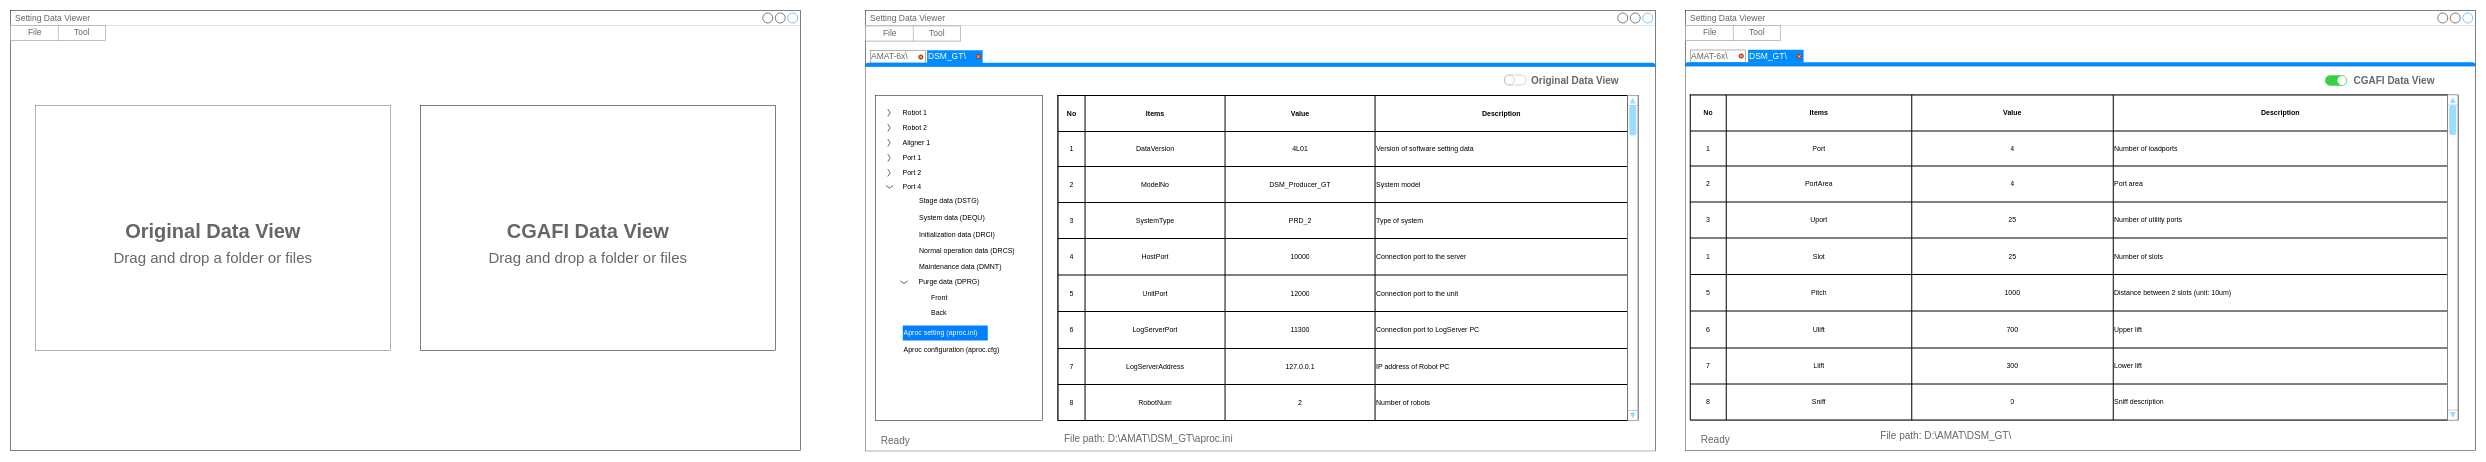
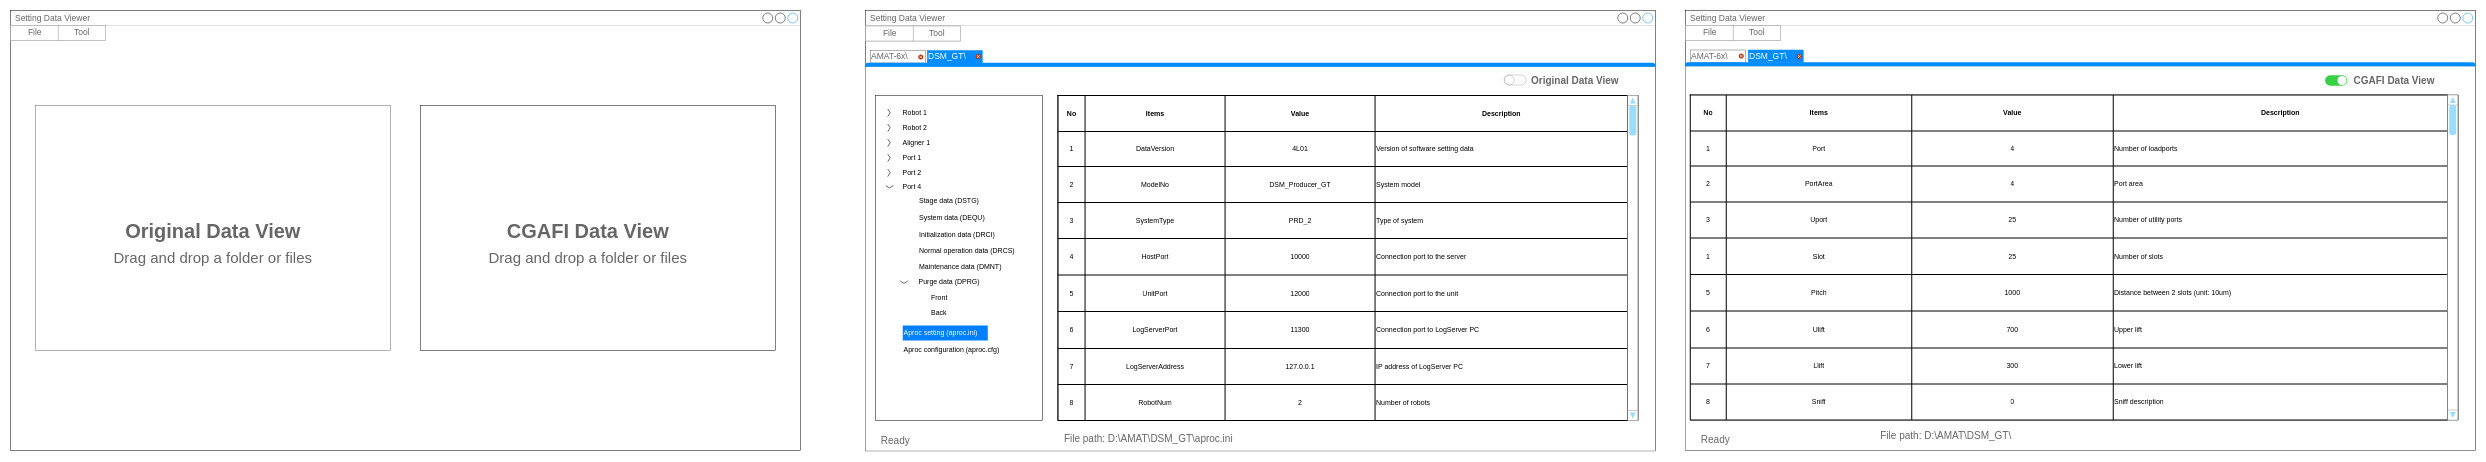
(1410, 366) -> (1417, 366)
